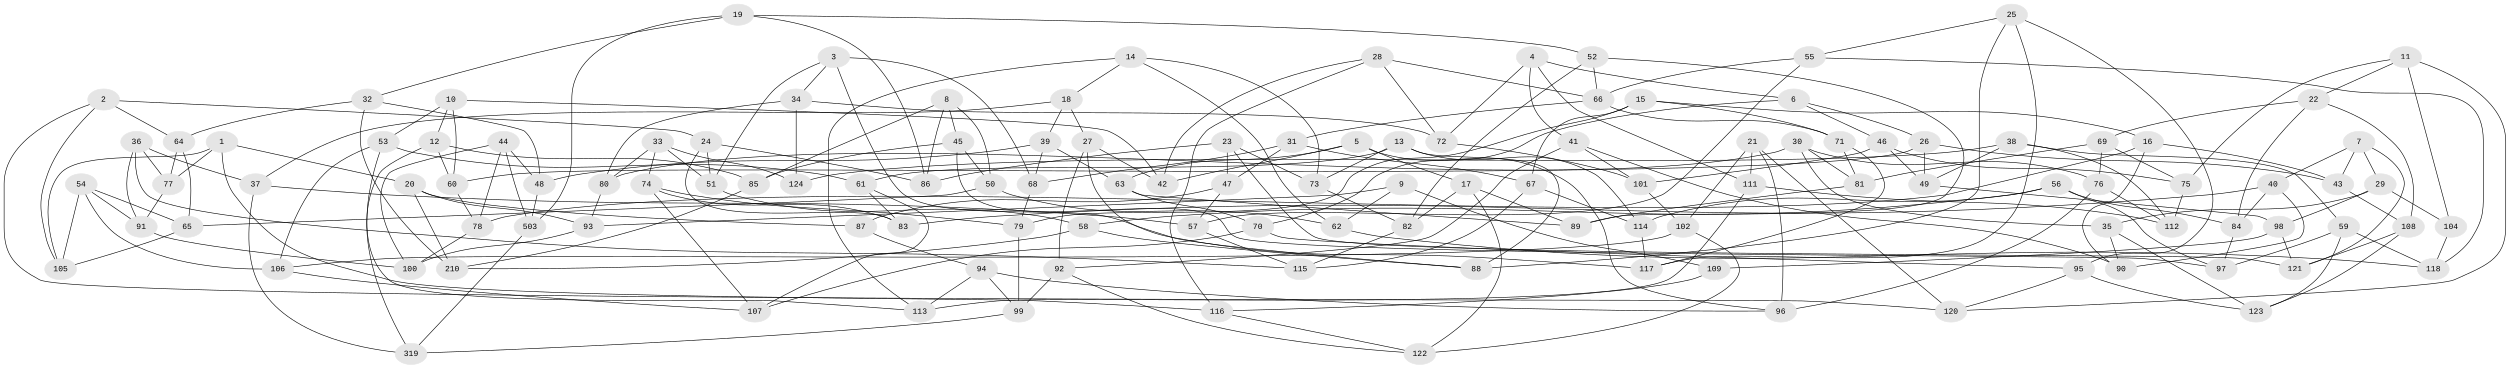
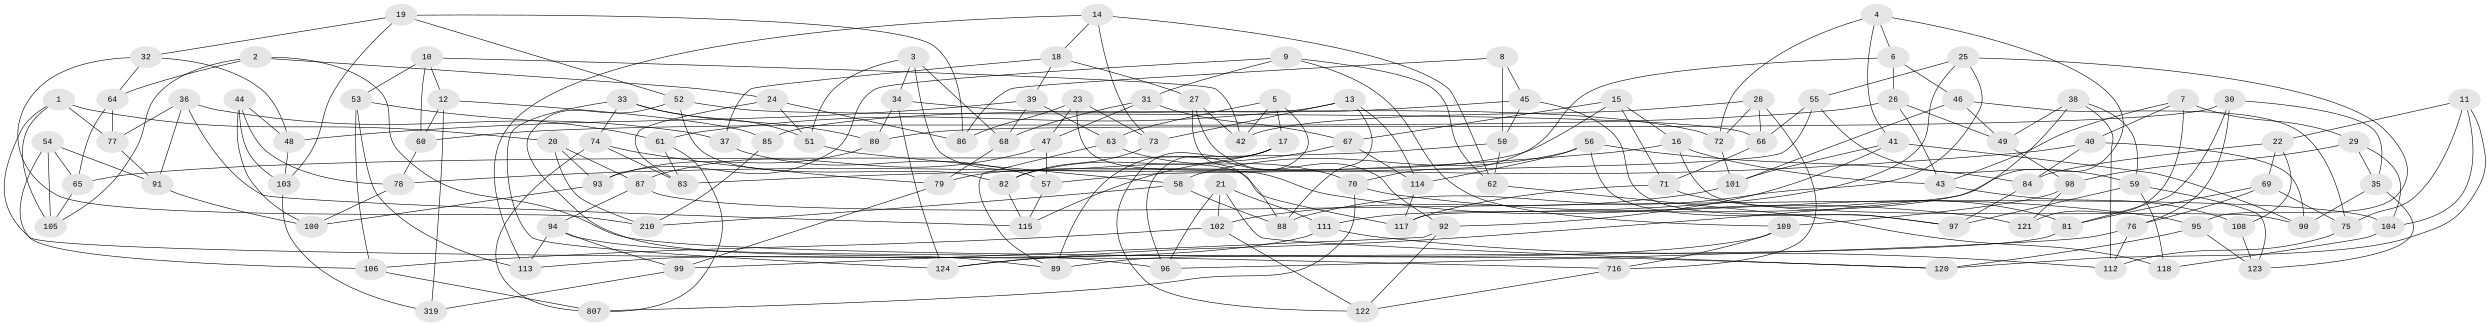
(2236, 77) -> (1985, 172)
(1444, 116) -> (1210, 78)
(850, 141) -> none
none -> (1255, 209)
(530, 227) -> (284, 184)
(2357, 247) -> none
none -> (1365, 256)
(280, 310) -> none
(755, 312) -> (594, 312)
(1217, 312) -> (1614, 269)
